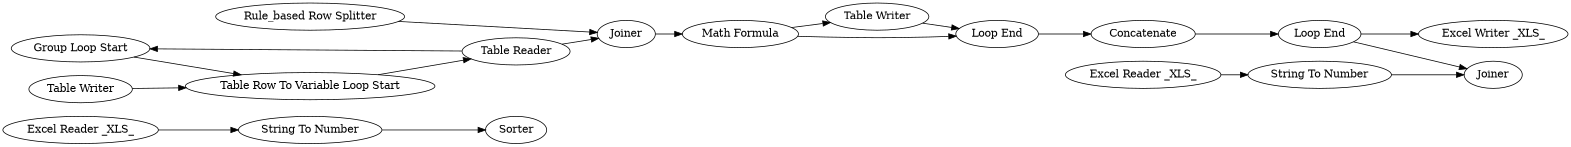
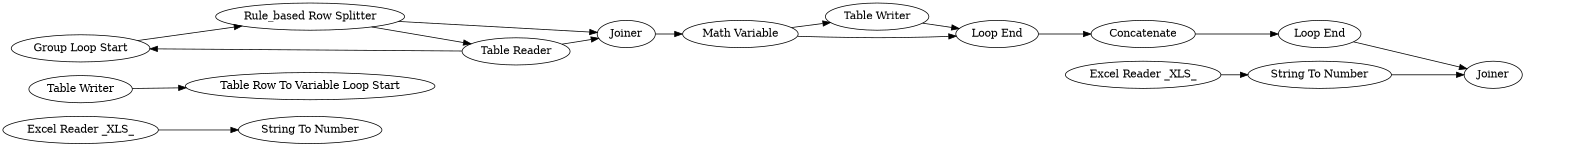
(740, 34) -> (740, 34)
(1493, 34) -> none
(184, 65) -> (186, 34)
(421, 67) -> (417, 35)
(516, 130) -> none
